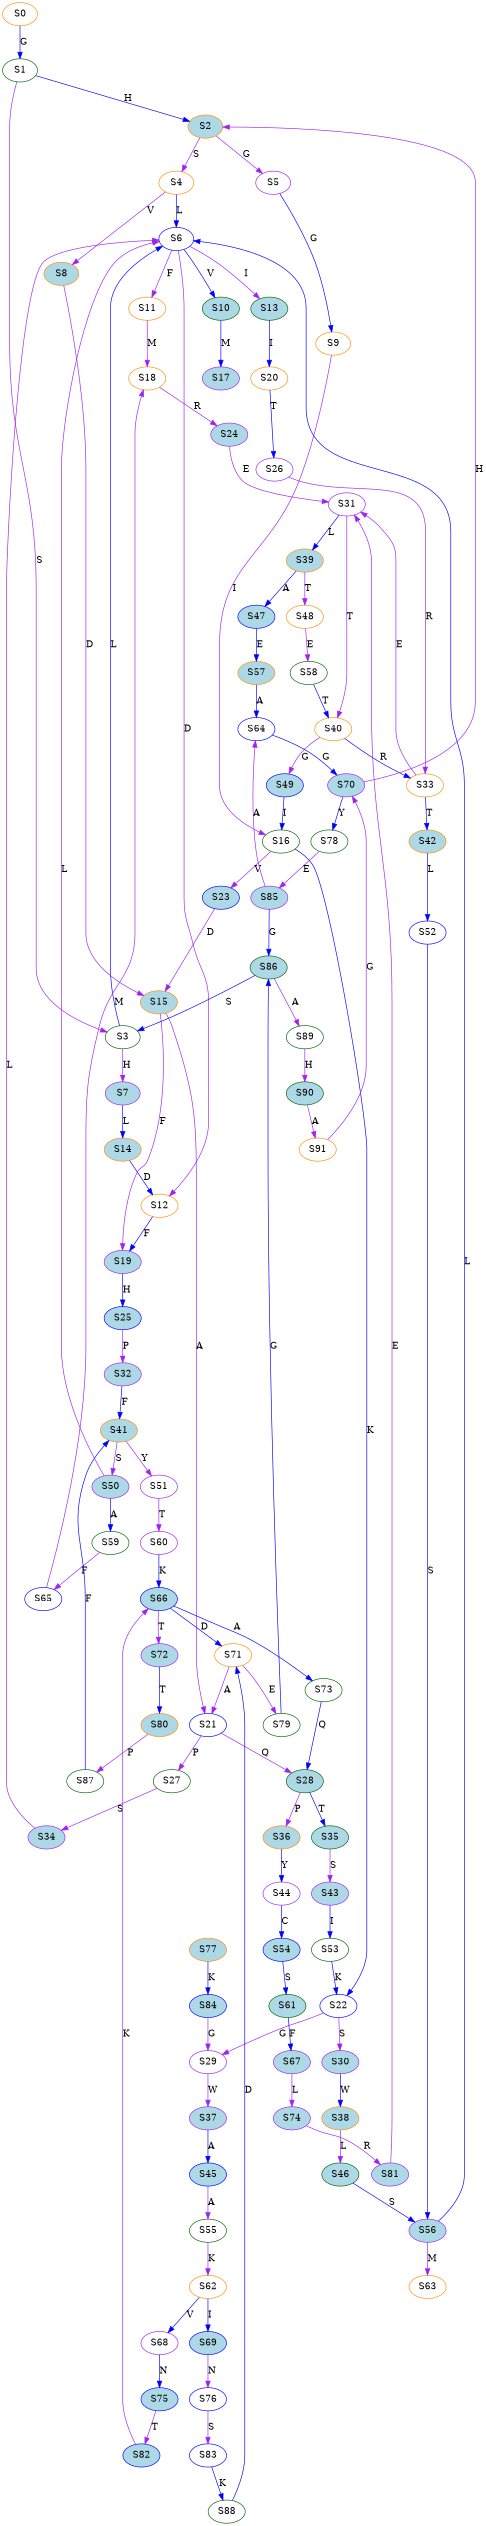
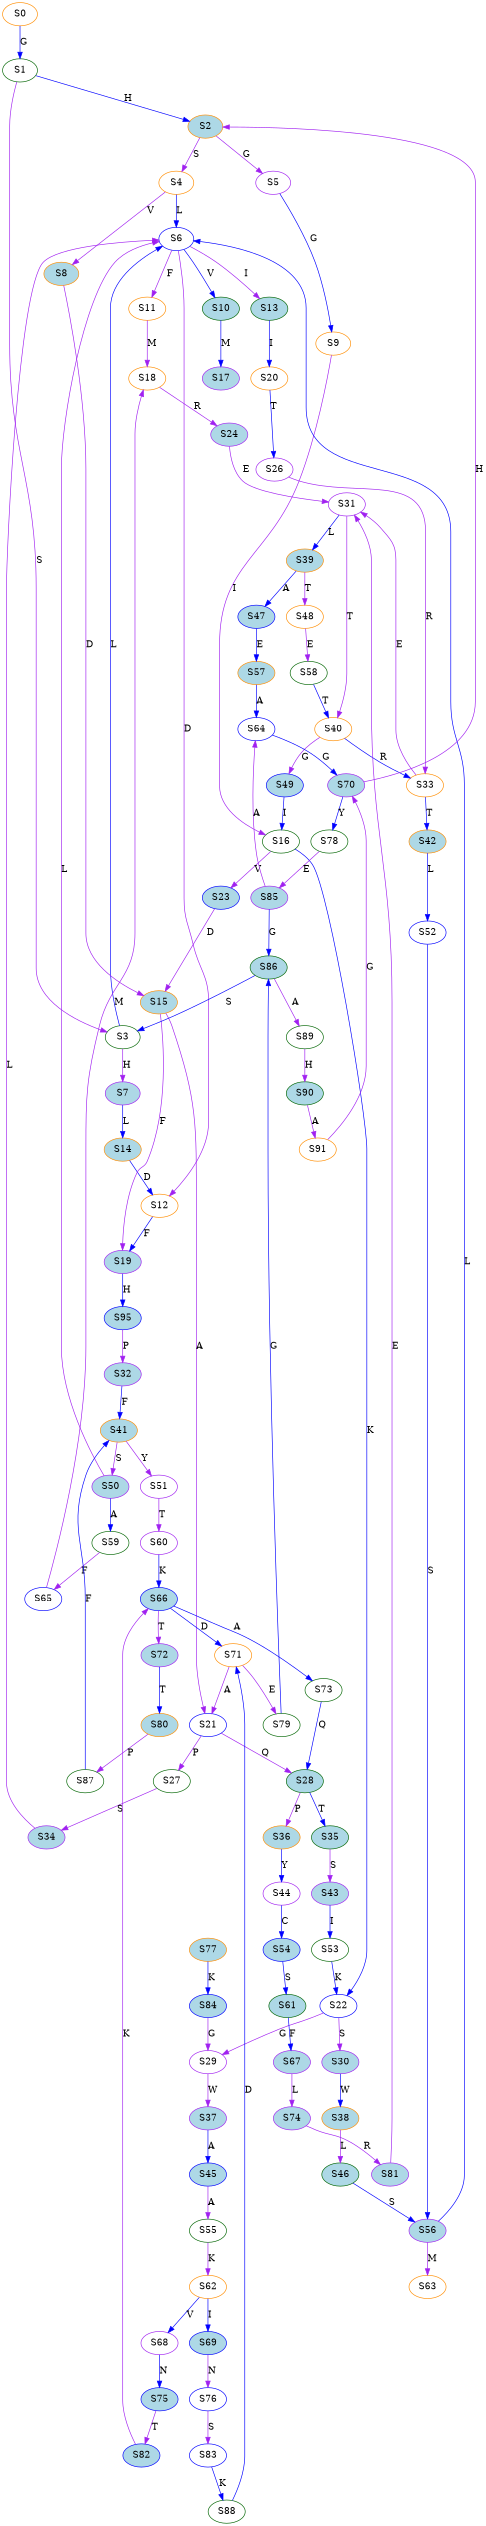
(123, 1318) -> (123, 1318)
